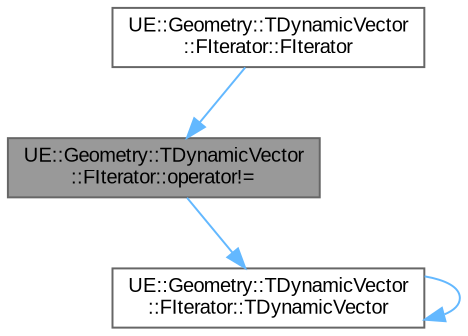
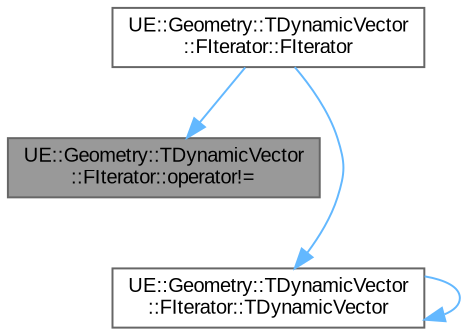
(210, 225) -> (342, 158)
